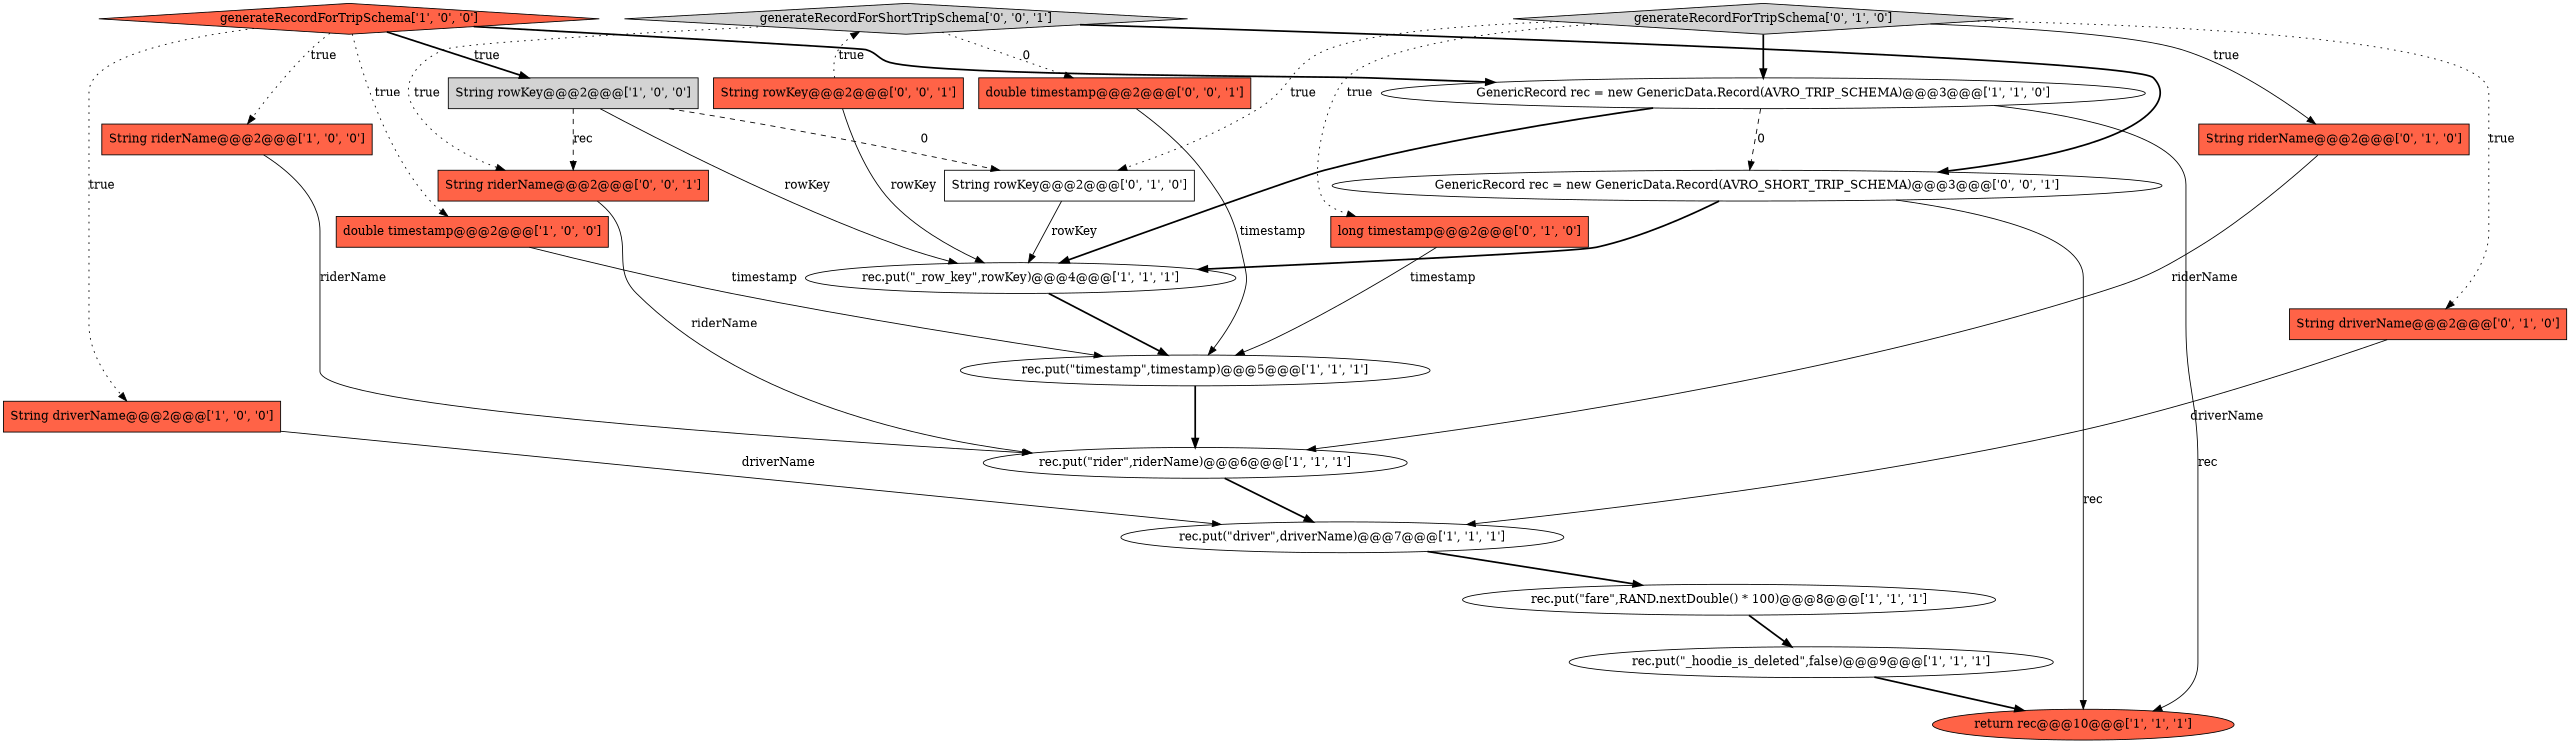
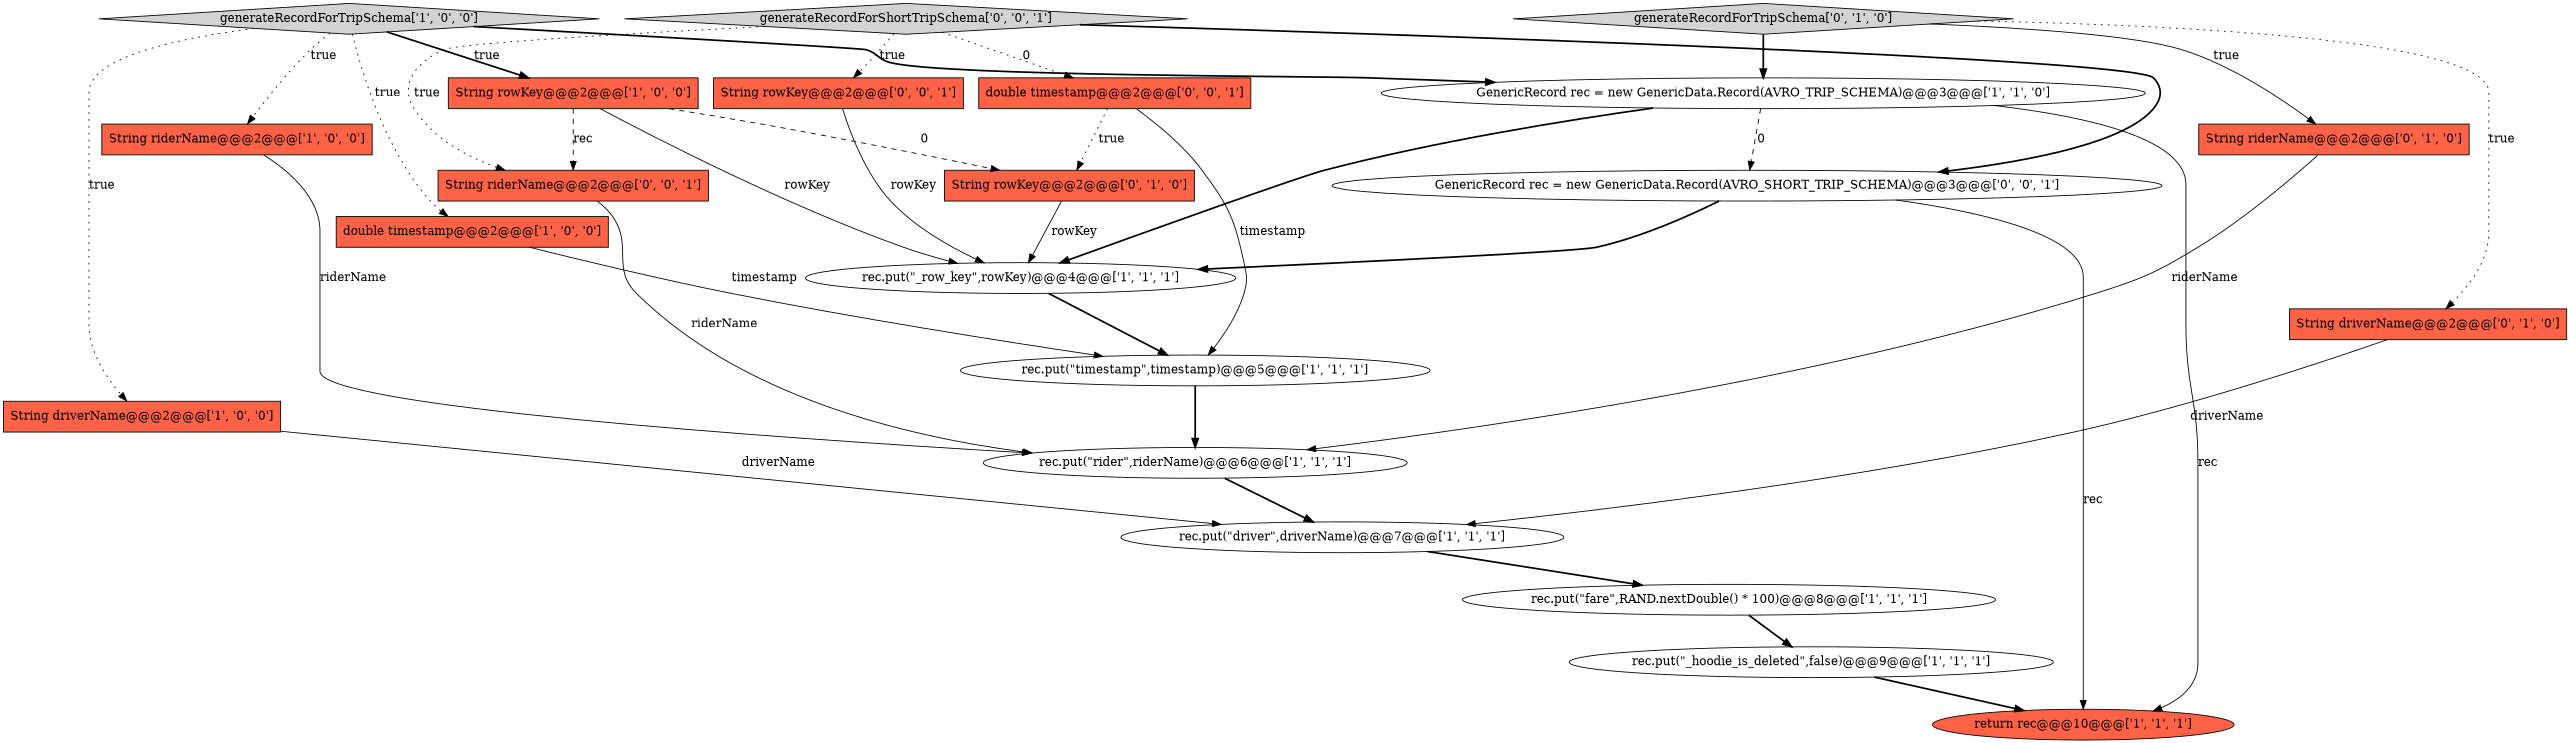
(349, 19) -> (349, 19)
(1326, 50) -> (1094, 135)
(836, 54) -> (880, 50)
(573, 93) -> (573, 93)
(1069, 186) -> (1069, 186)
(1460, 232) -> none
